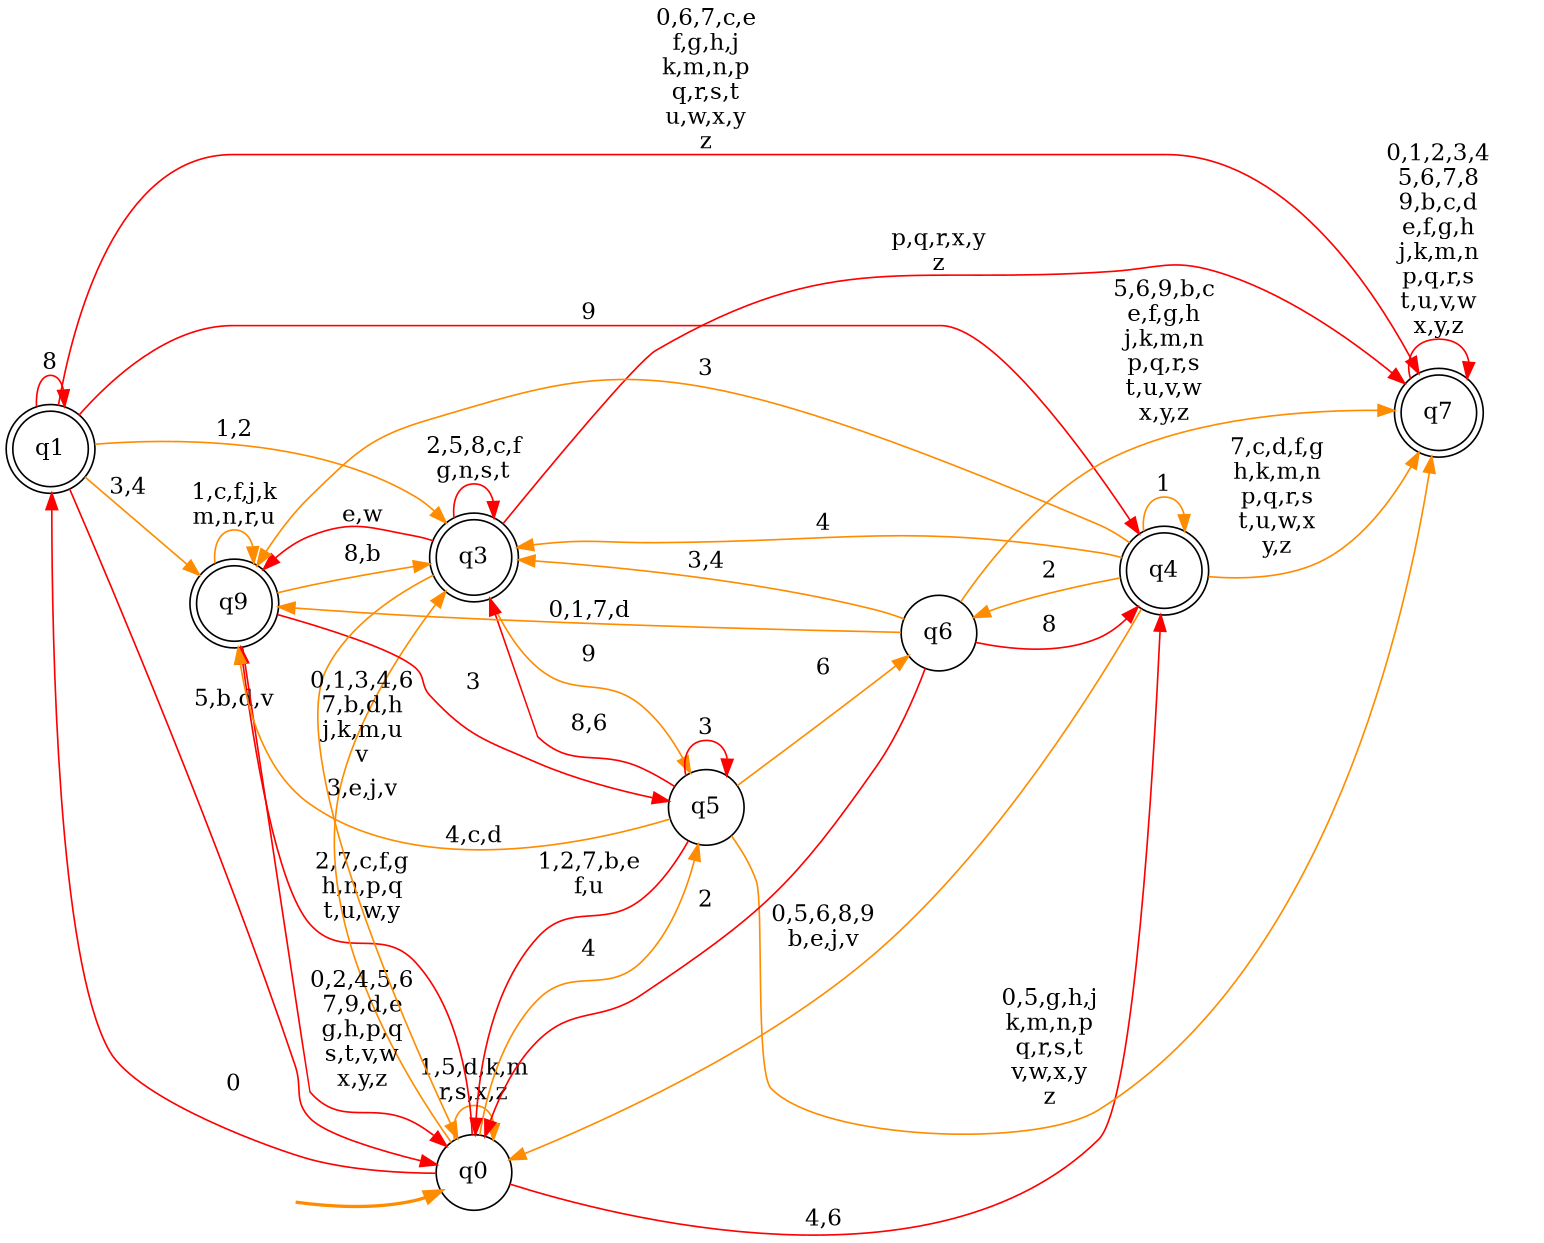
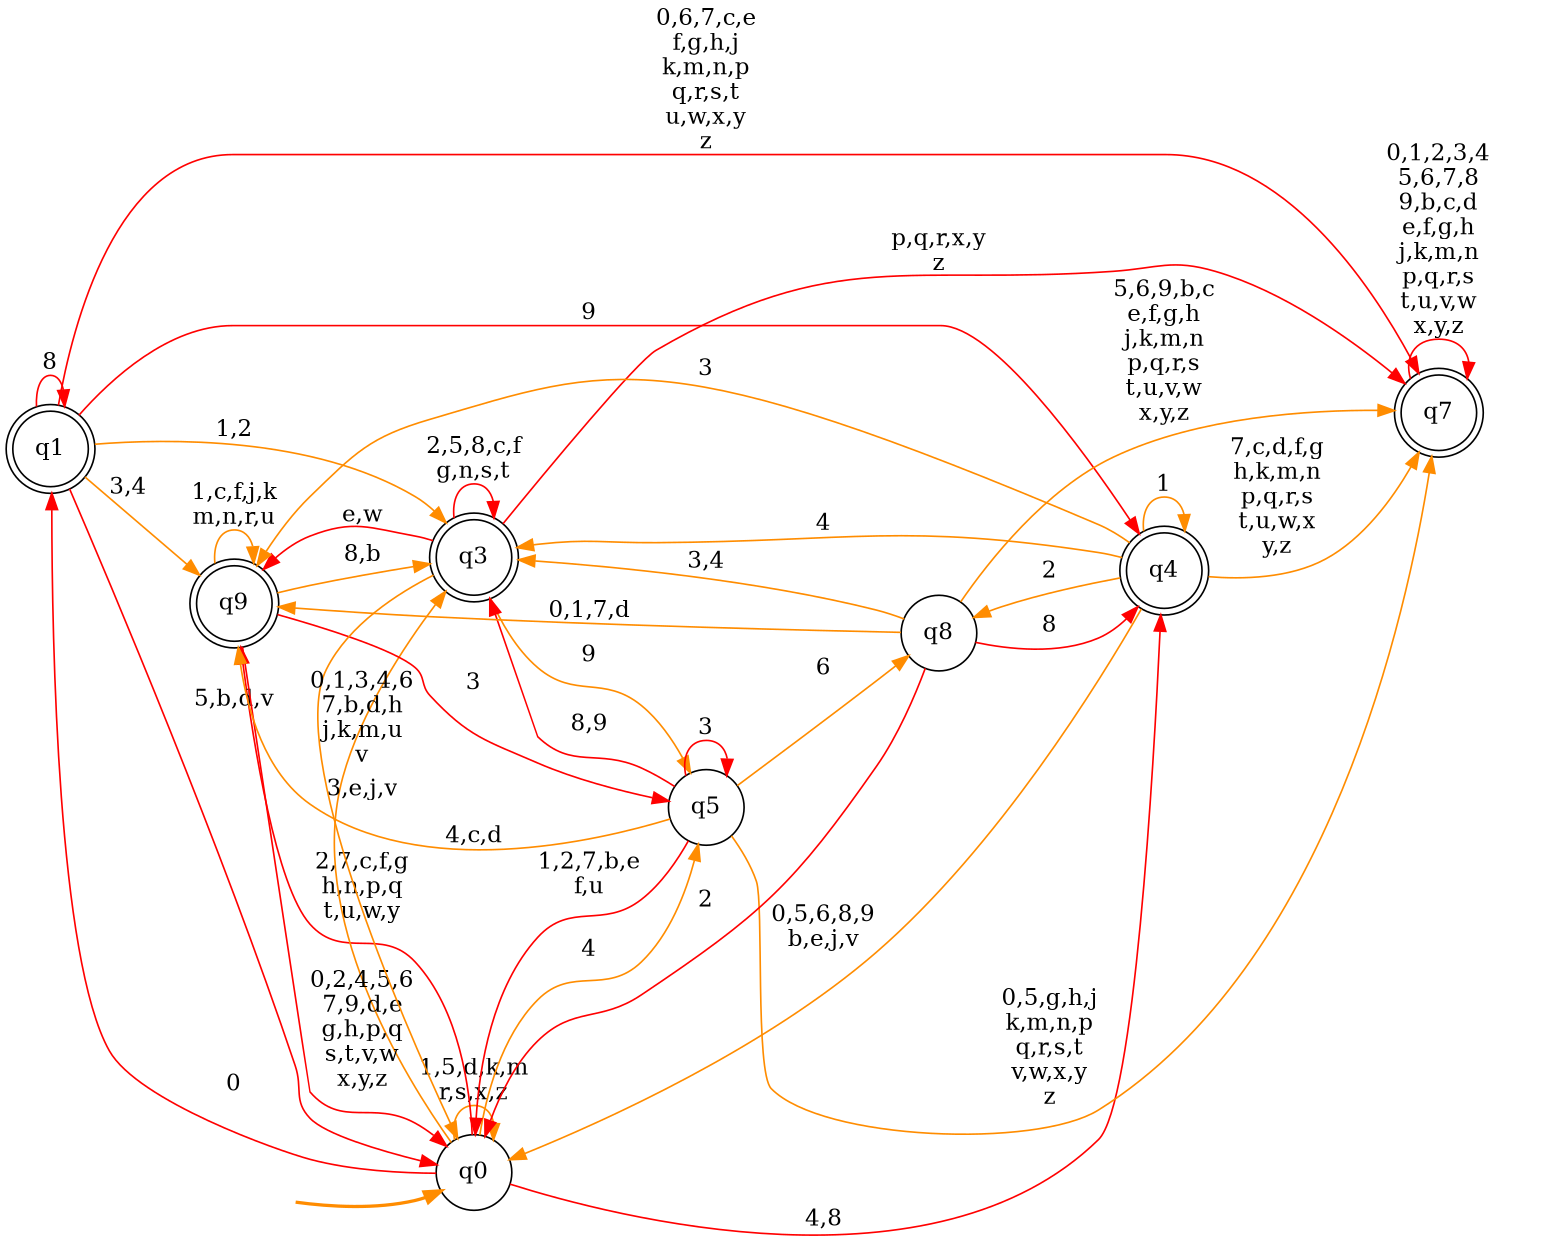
(939, 633) -> (939, 633)
(590, 724) -> (590, 724)
(824, 1219) -> (824, 1219)
